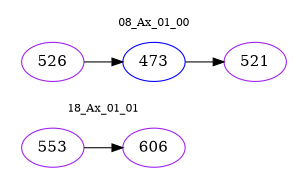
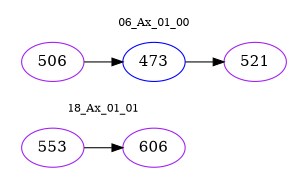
(154, 23) -> (154, 23)
(53, 62) -> (53, 62)
